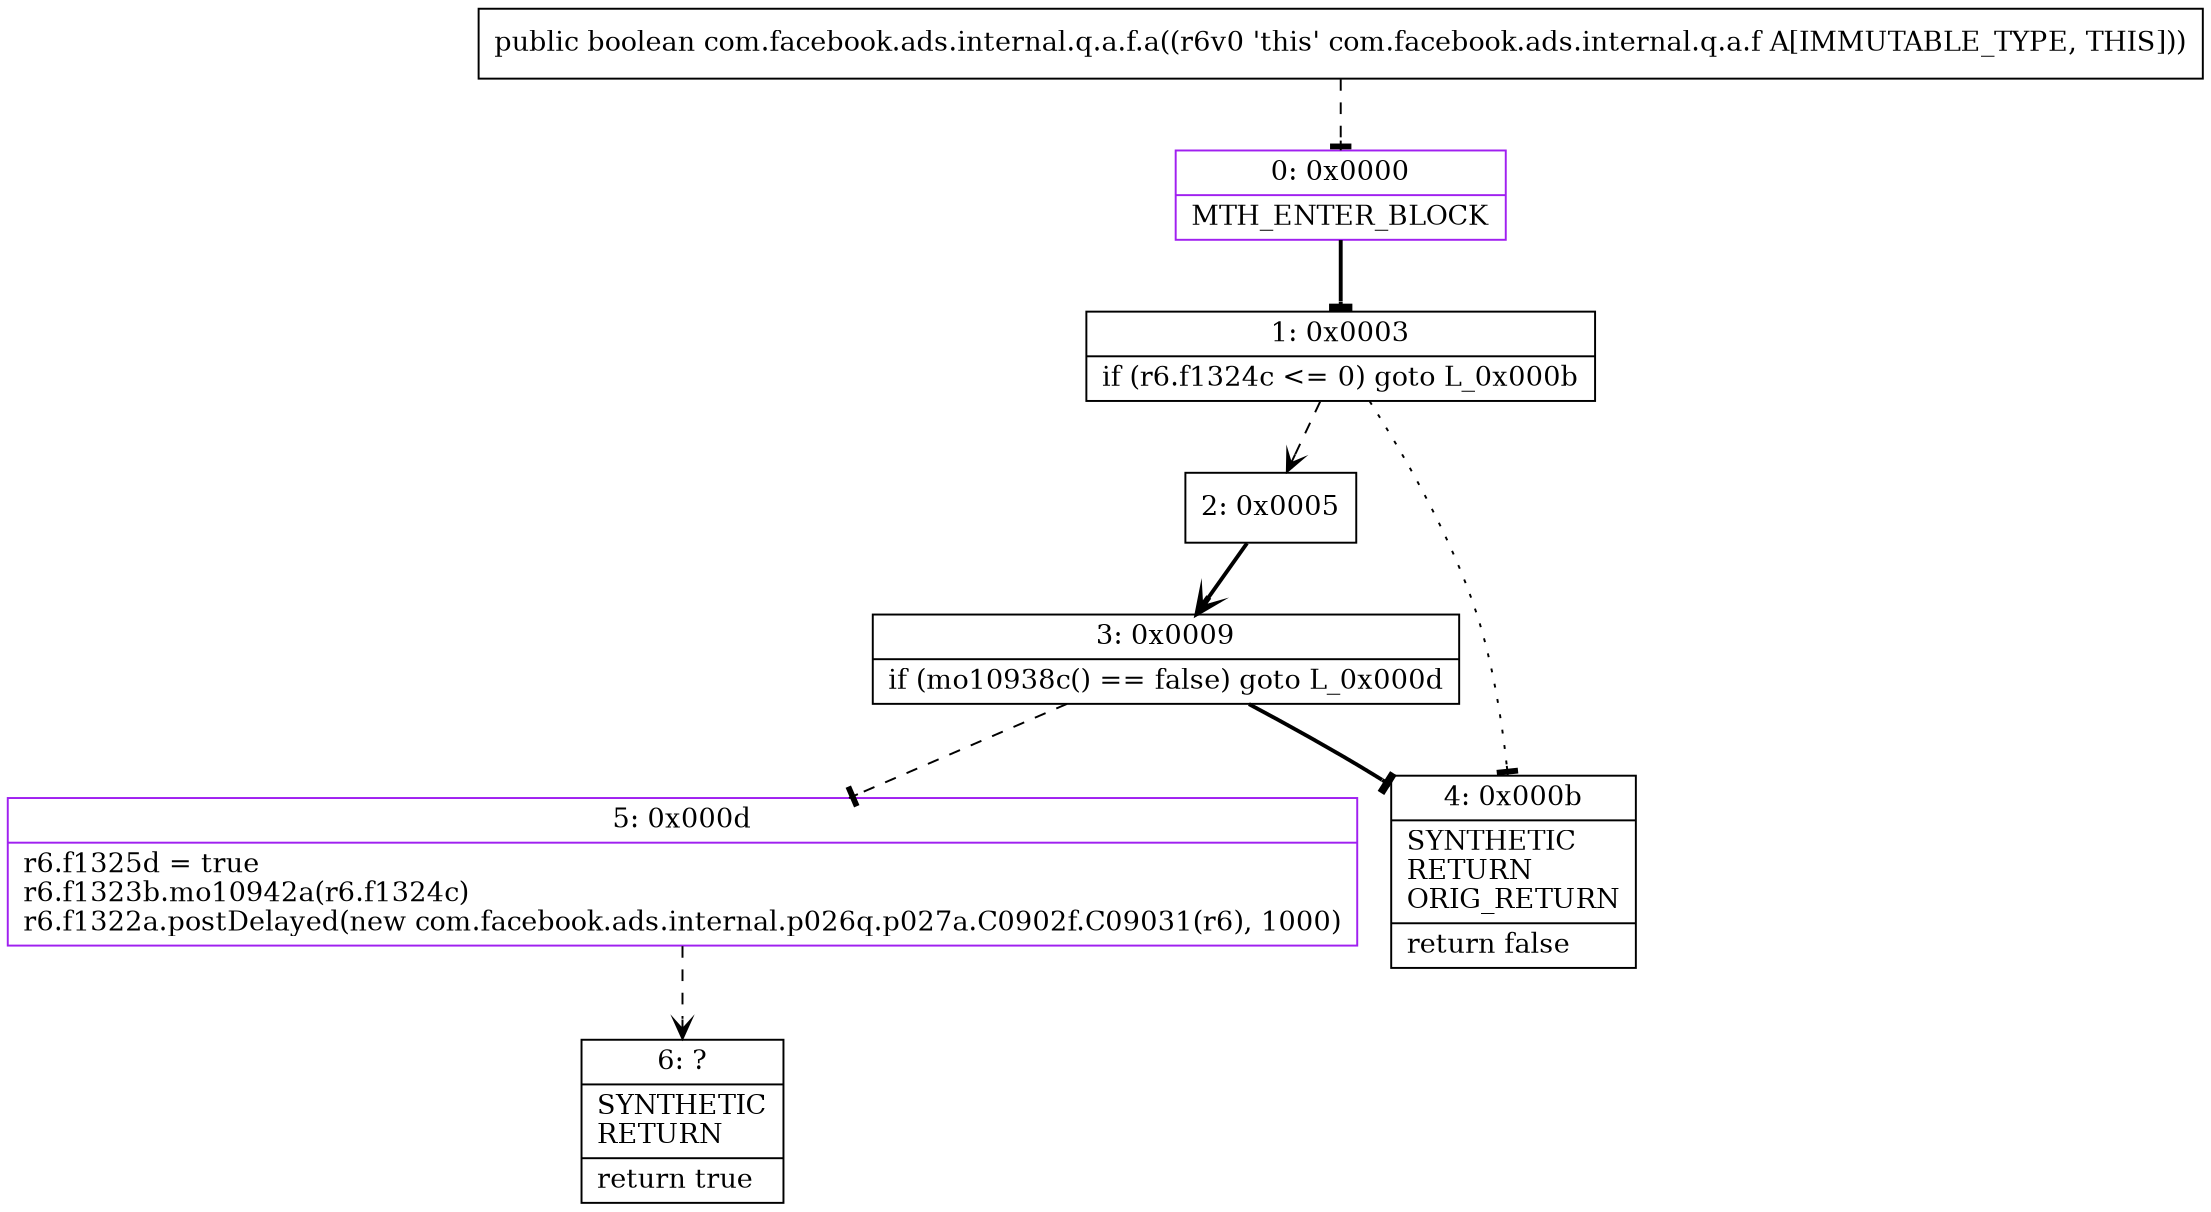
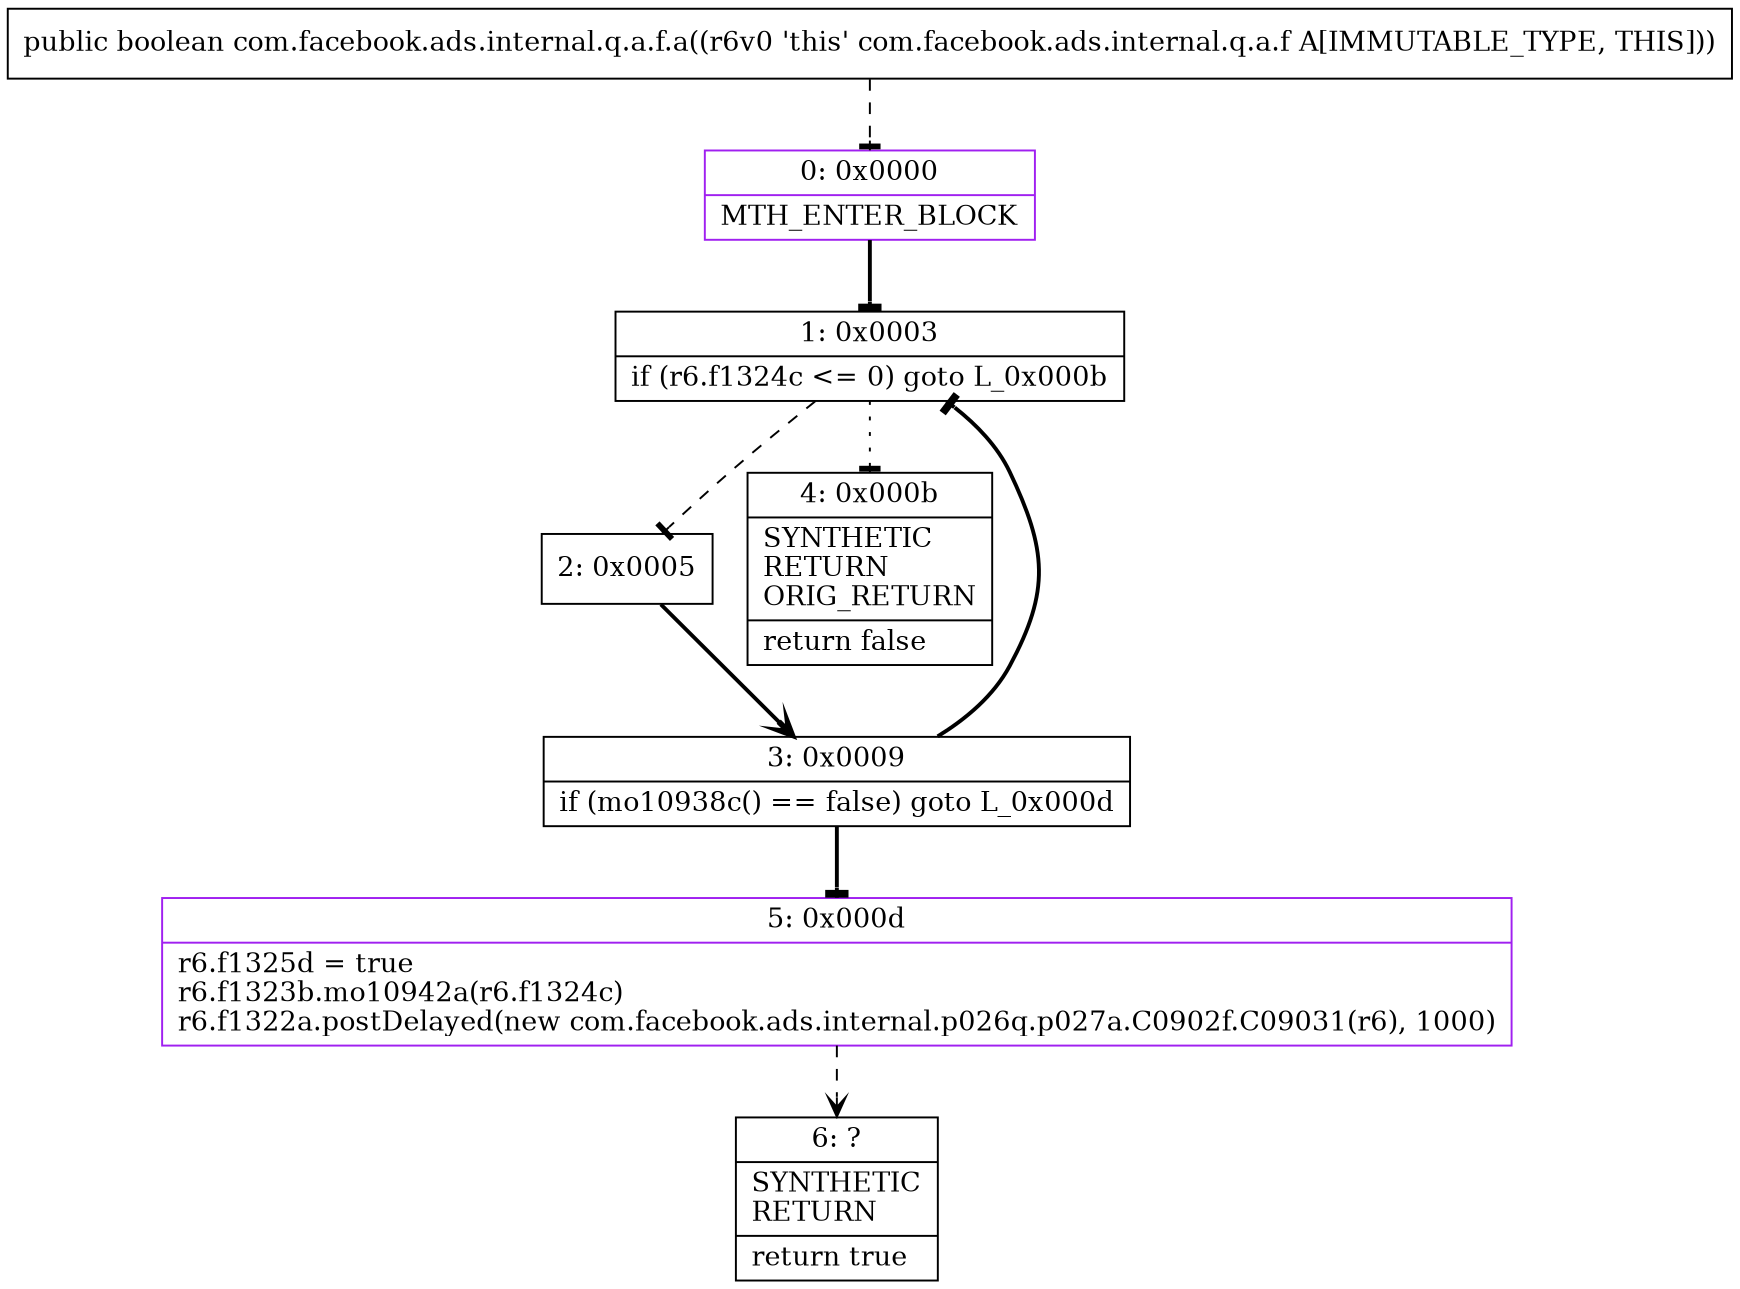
(1308, 428) -> (741, 463)
(1316, 741) -> (1038, 577)
(963, 749) -> (837, 857)
